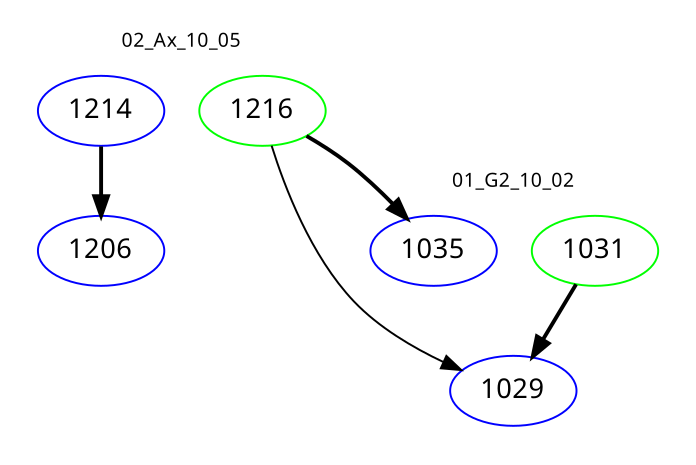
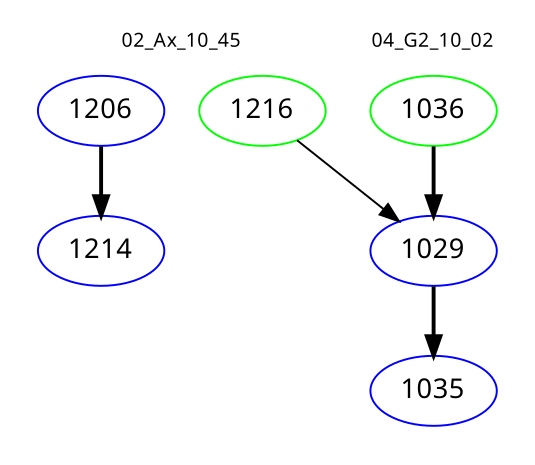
(182, 42) -> (182, 42)
(101, 171) -> (101, 171)
(369, 181) -> (434, 311)
(514, 182) -> (434, 42)
(595, 251) -> (434, 111)
